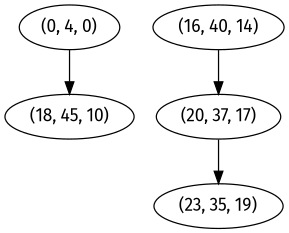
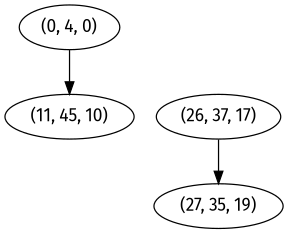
(219, 27) -> none
(70, 117) -> (70, 117)
(219, 117) -> (219, 117)
(219, 206) -> (219, 206)
